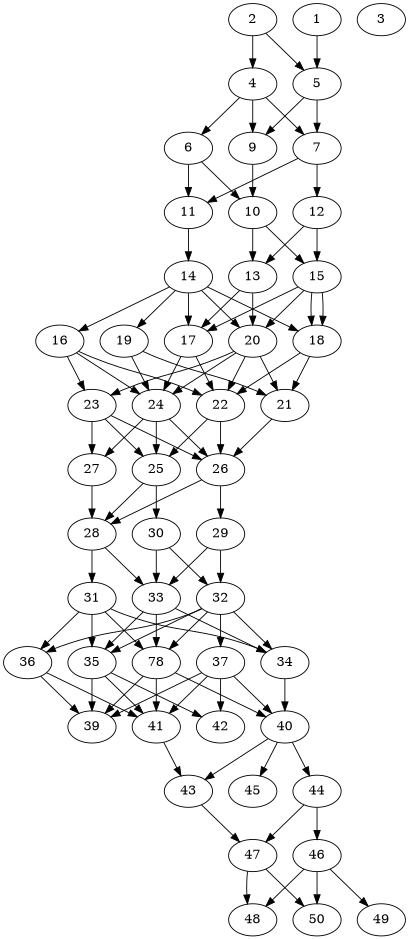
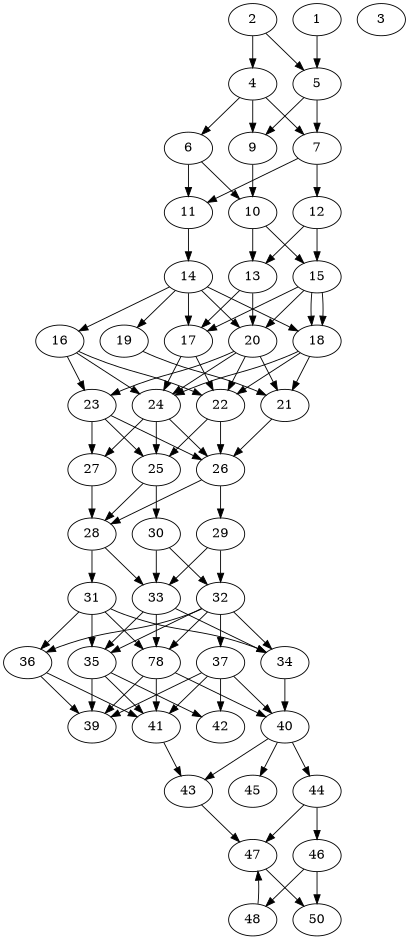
(137, 367) -> (244, 371)
(247, 883) -> (259, 892)
(381, 920) -> none
